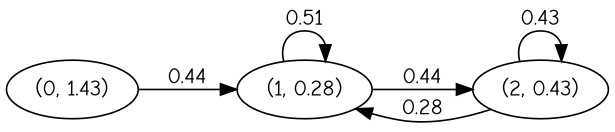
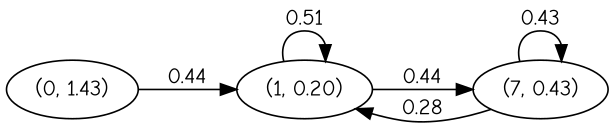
(305, 89) -> (305, 89)
(541, 89) -> (541, 89)
